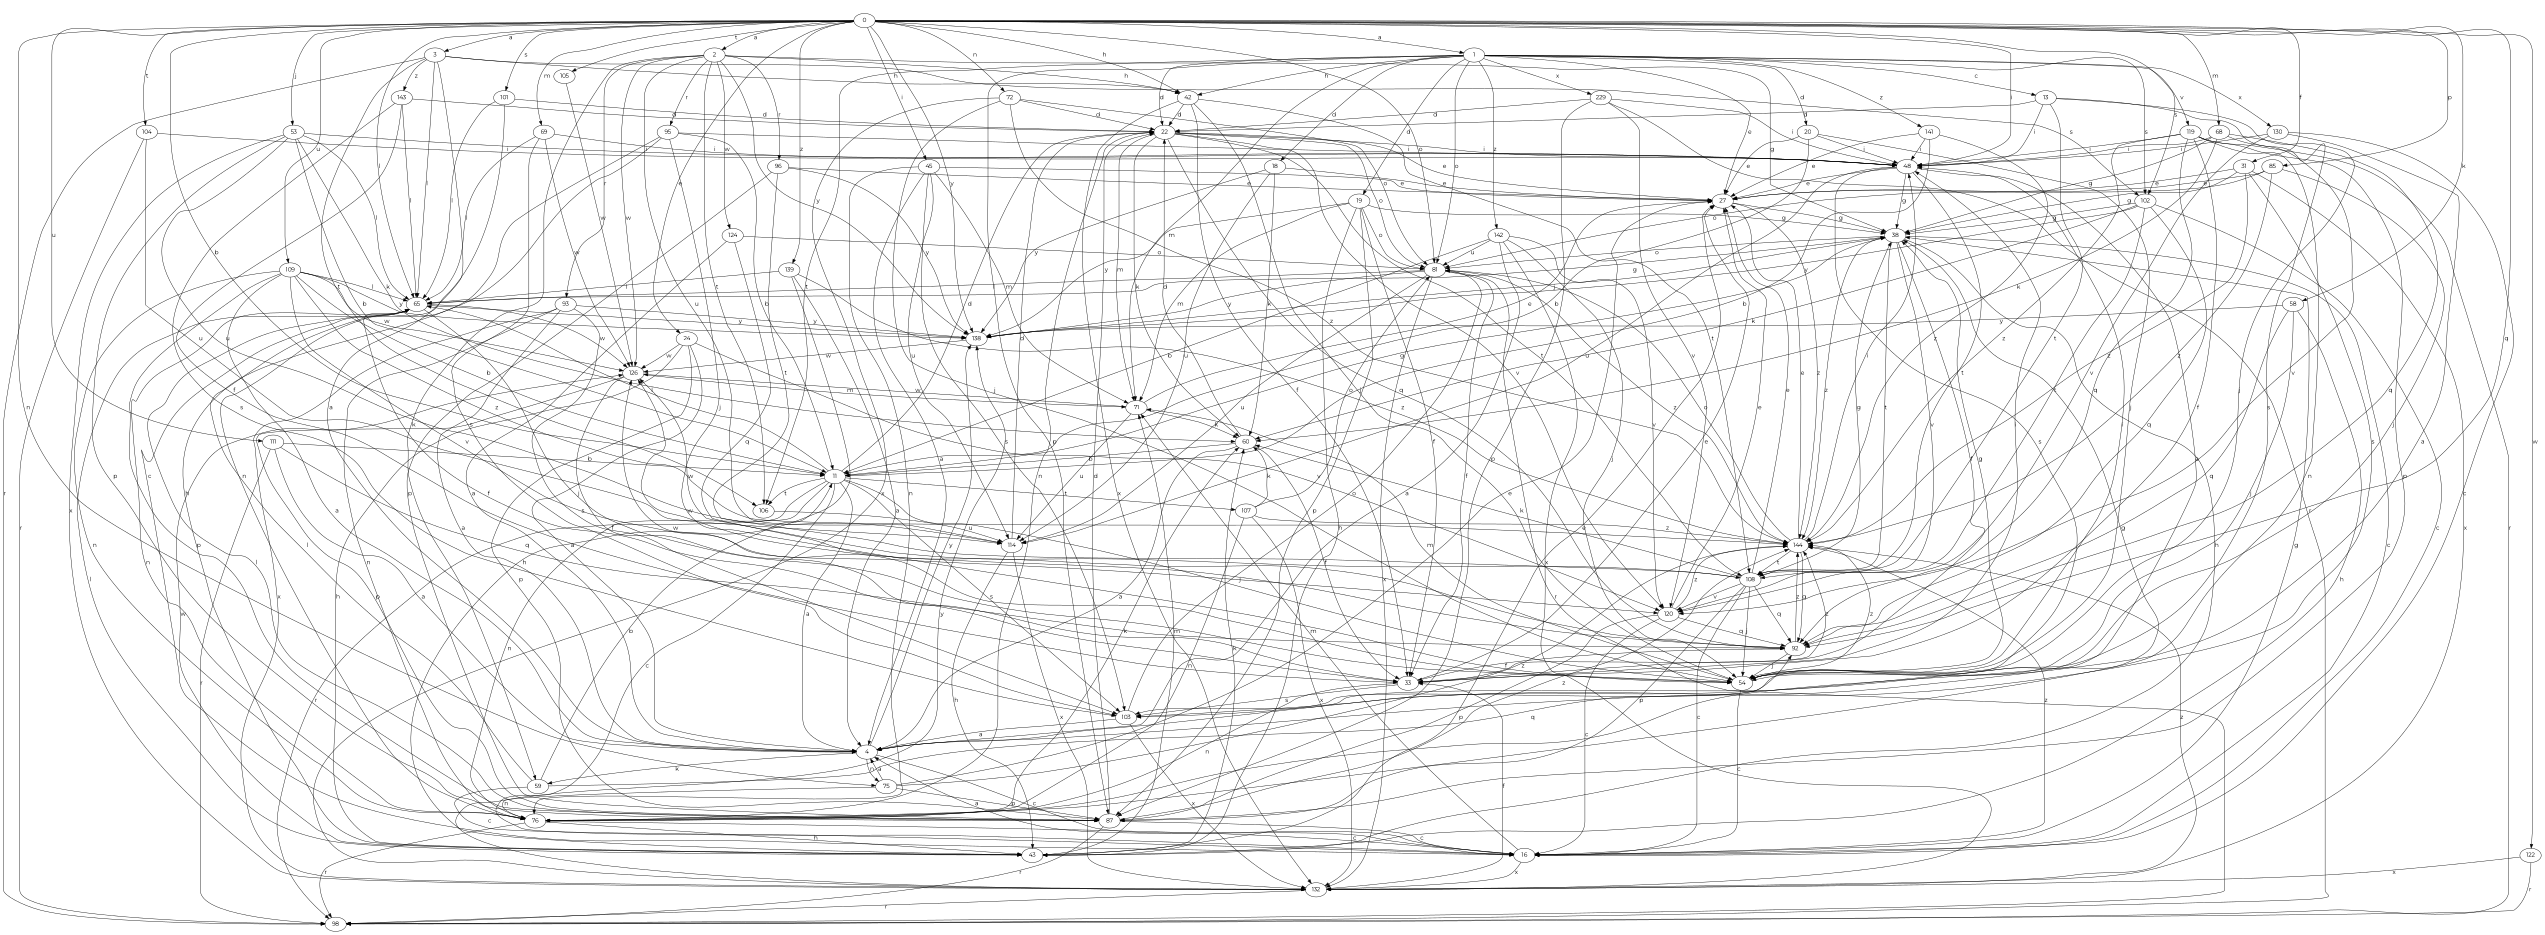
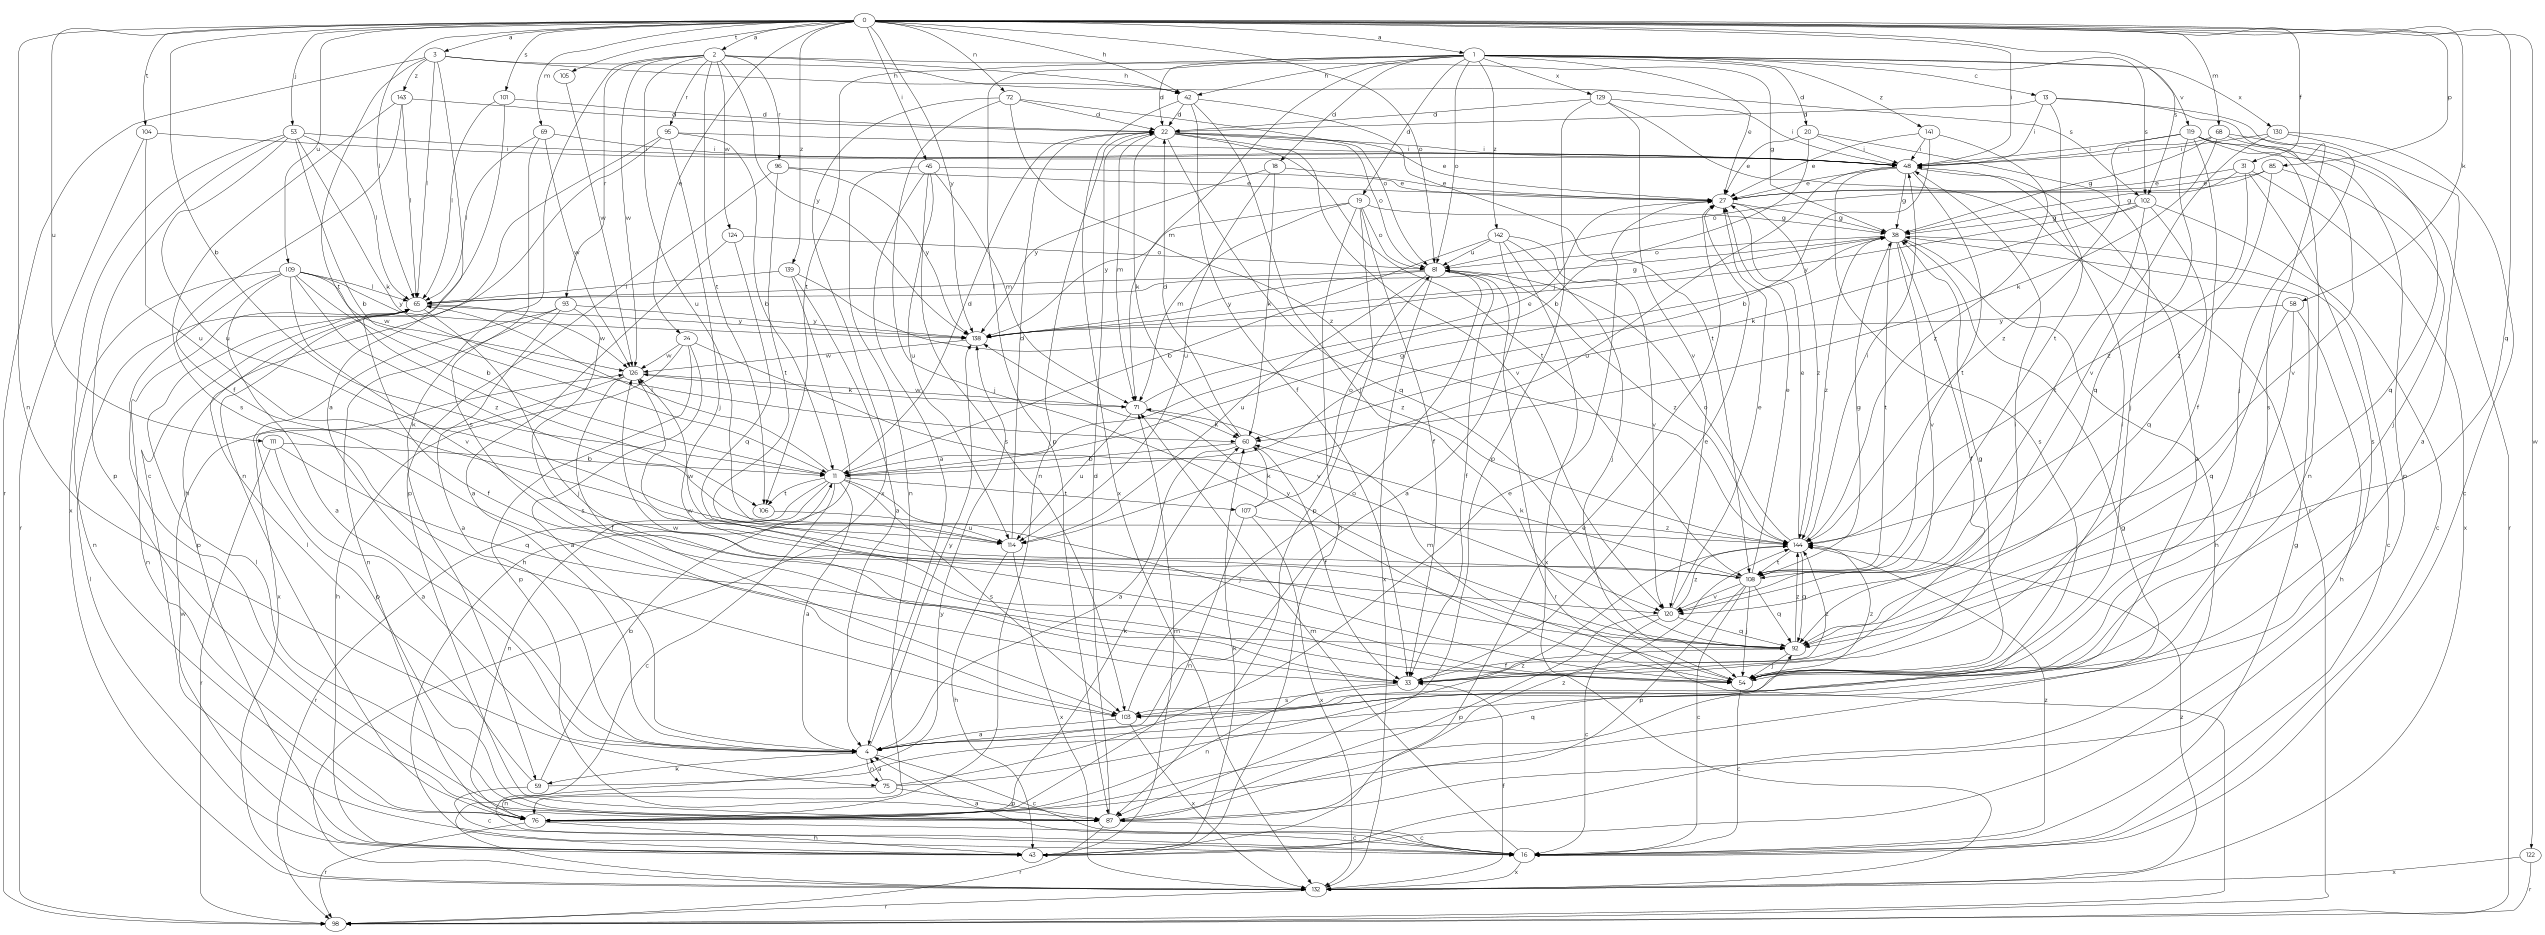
(1601, 98) -> (1601, 98)
(850, 390) -> (850, 390)
none -> (1369, 540)
